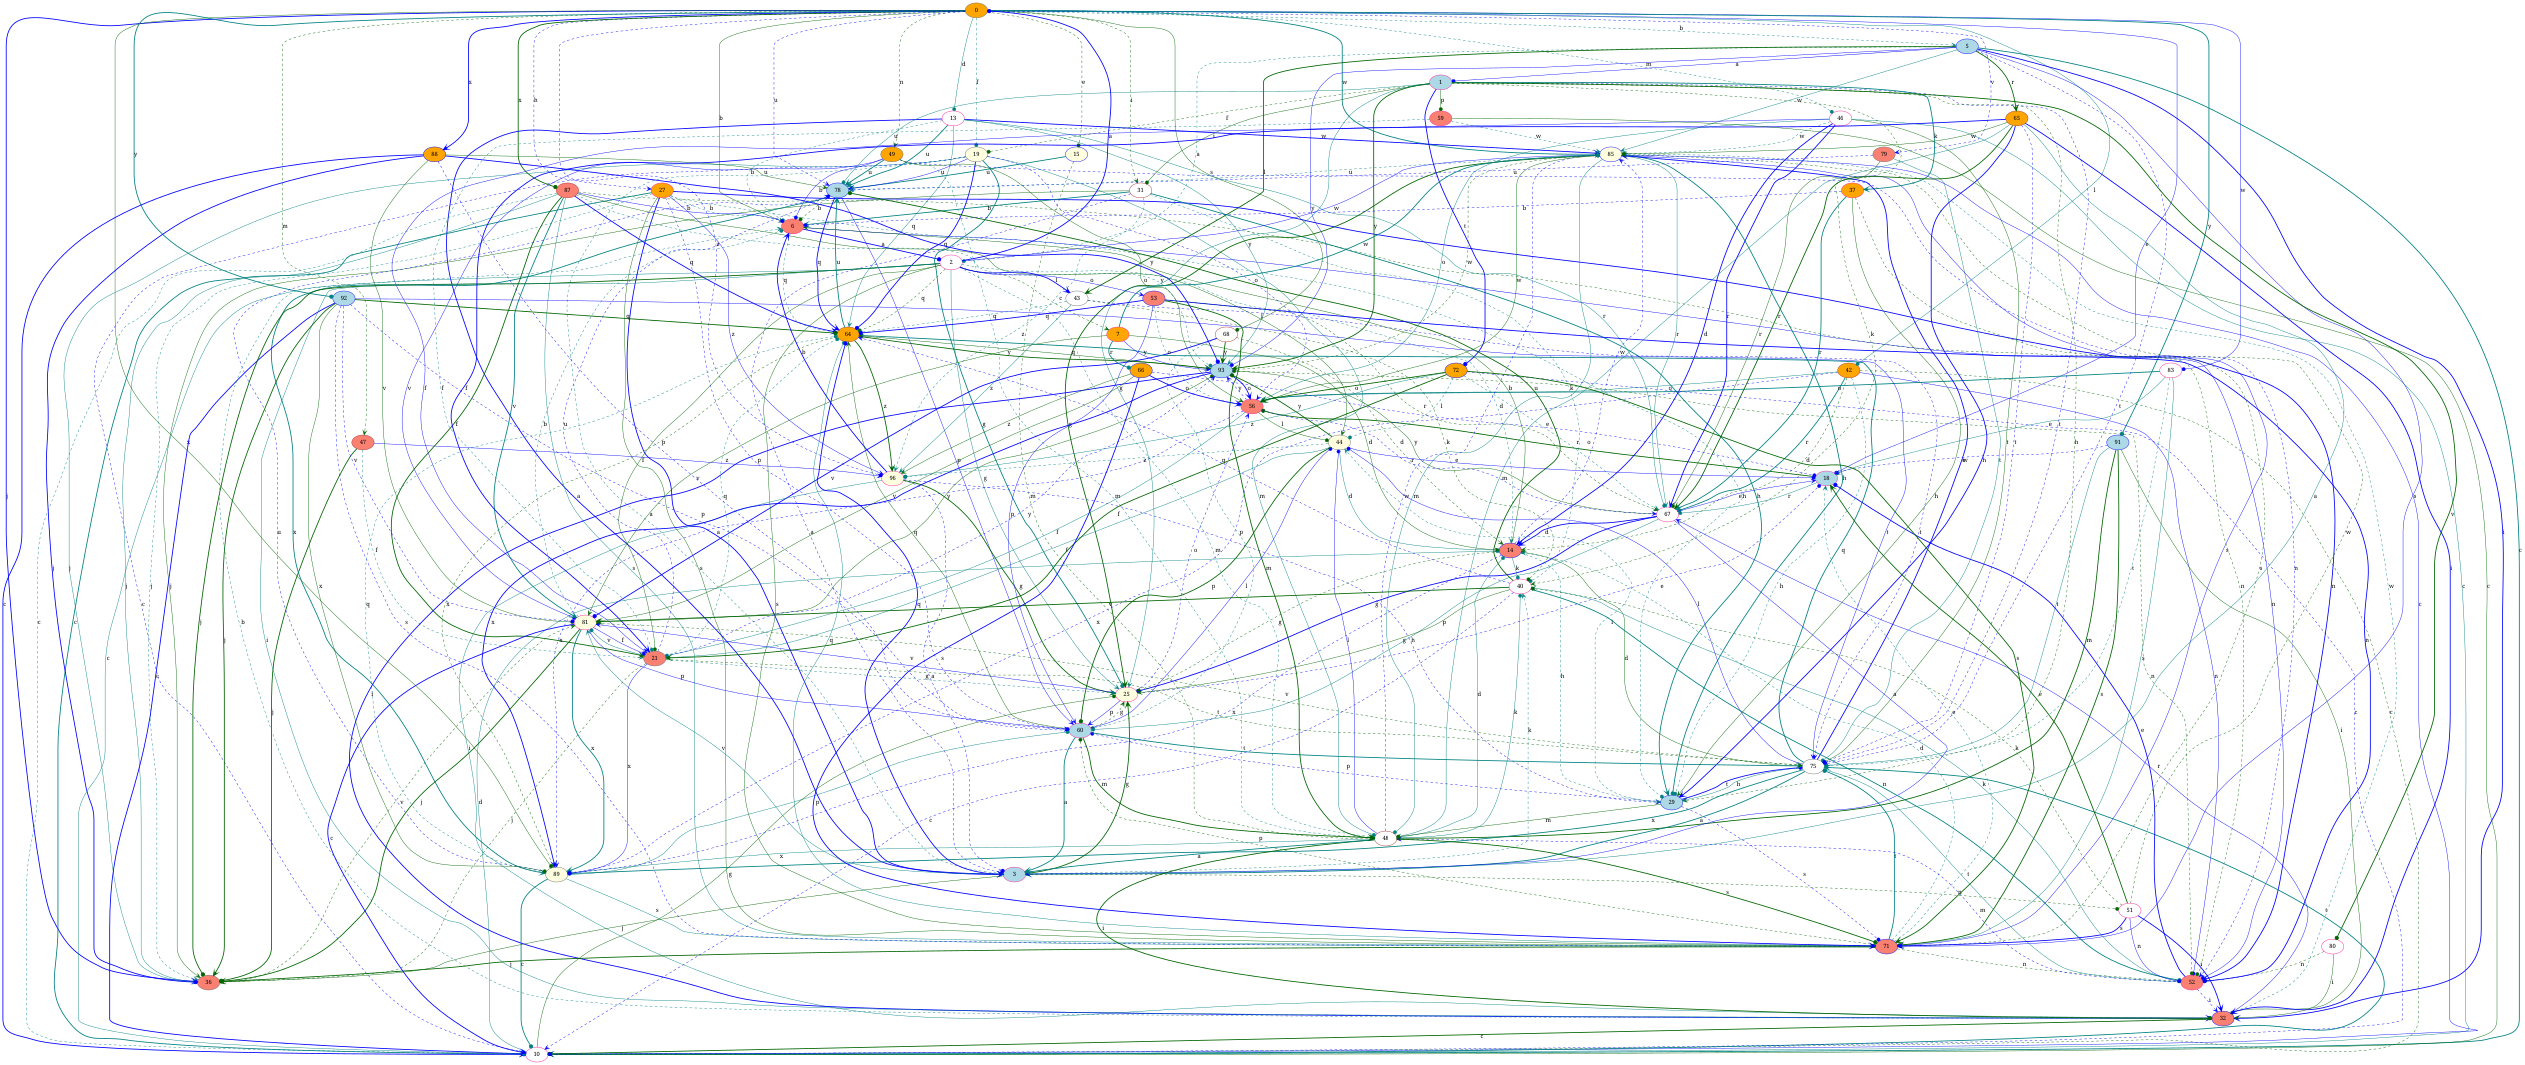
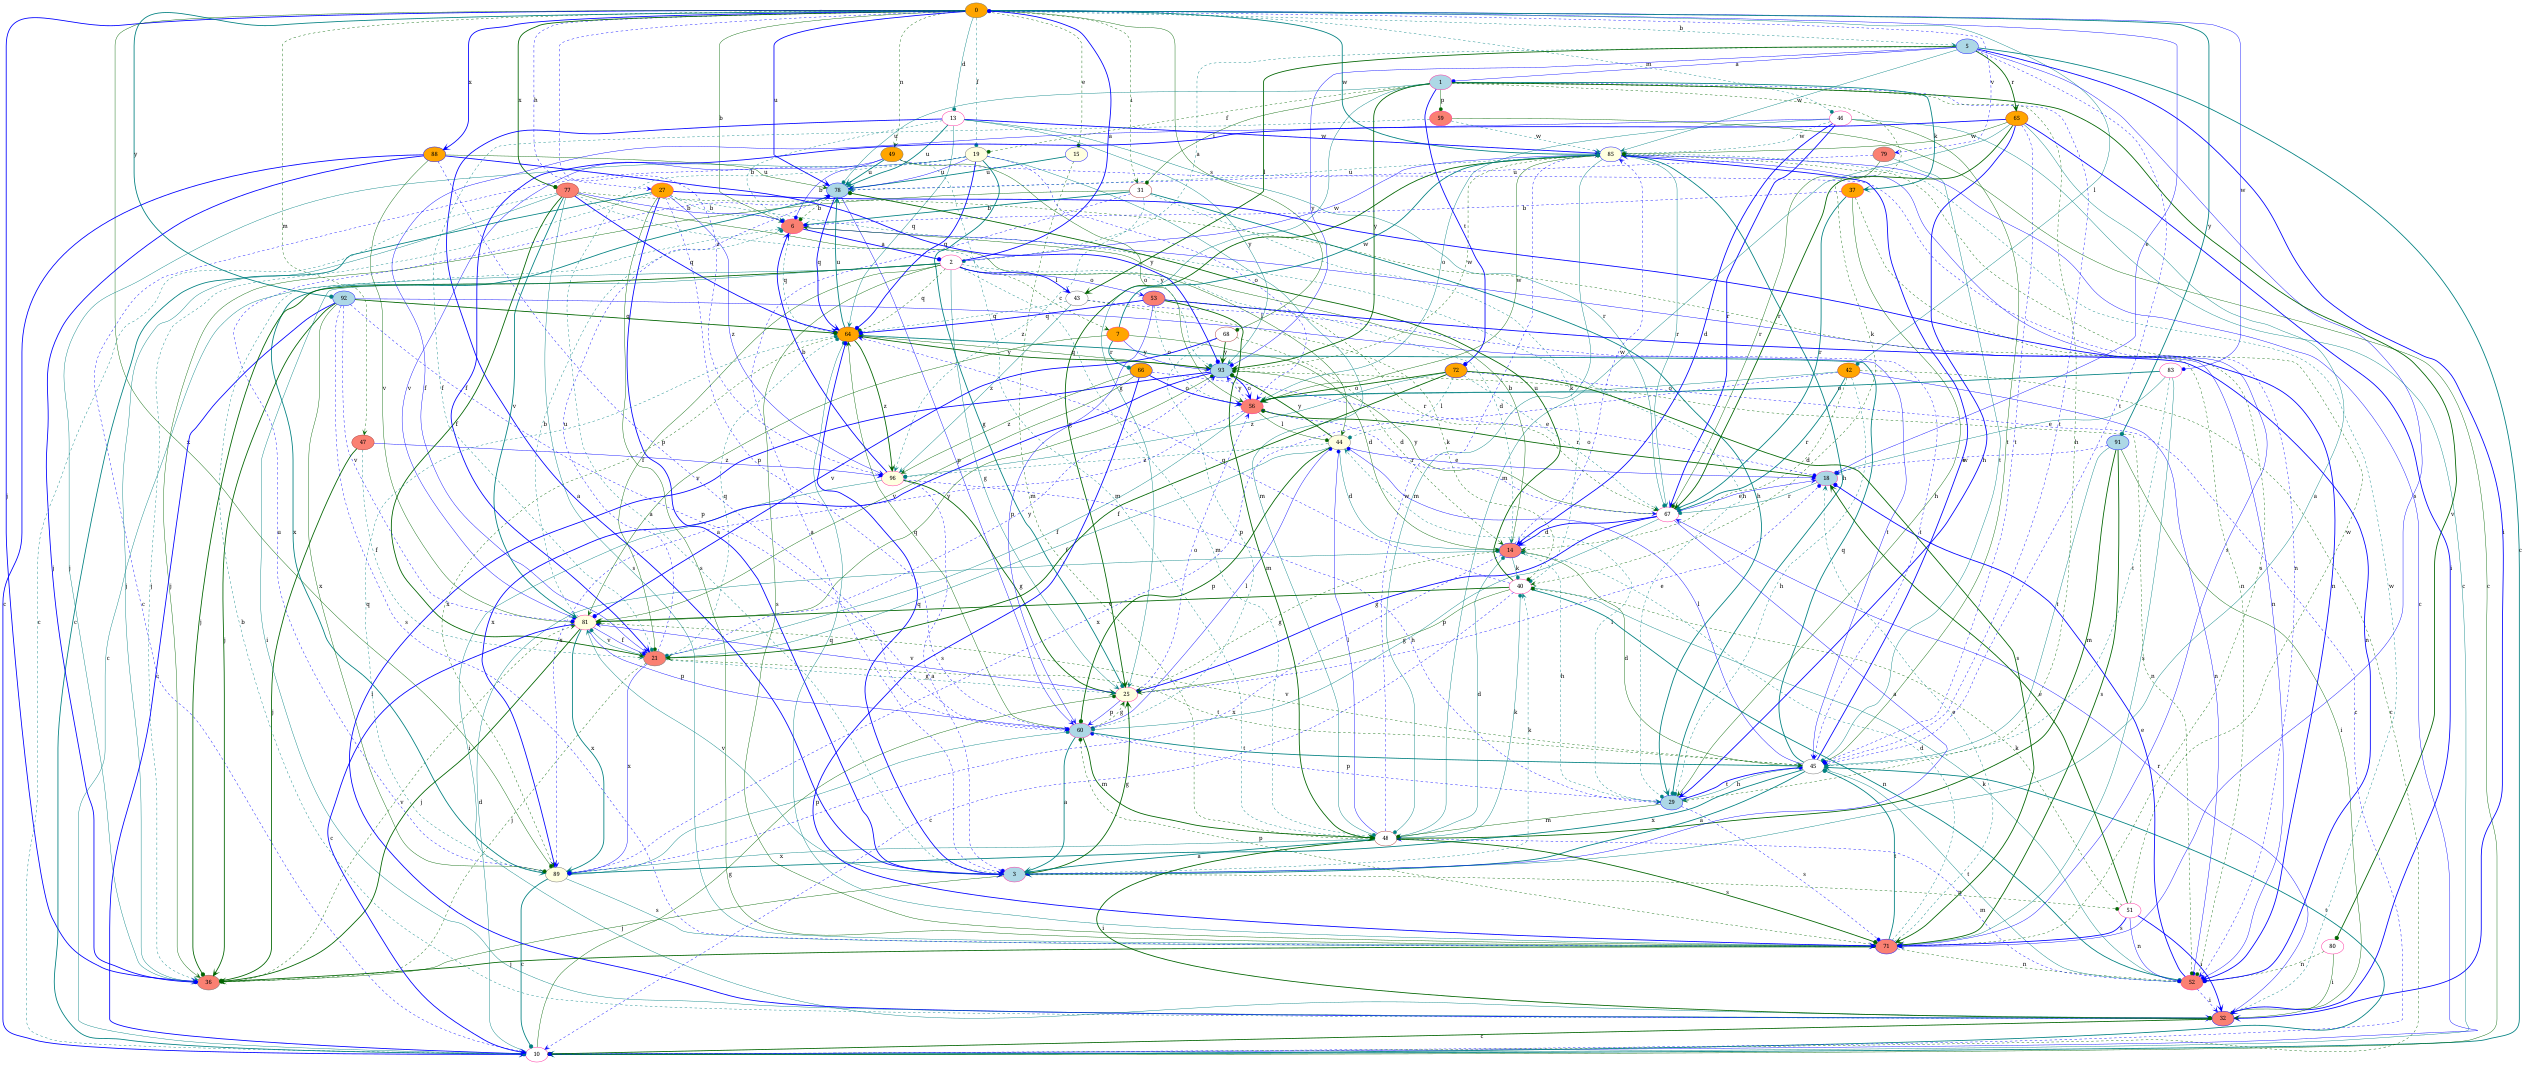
(785, 37) -> (785, 37)
(567, 190) -> (567, 190)
(1813, 767) -> (1813, 767)
